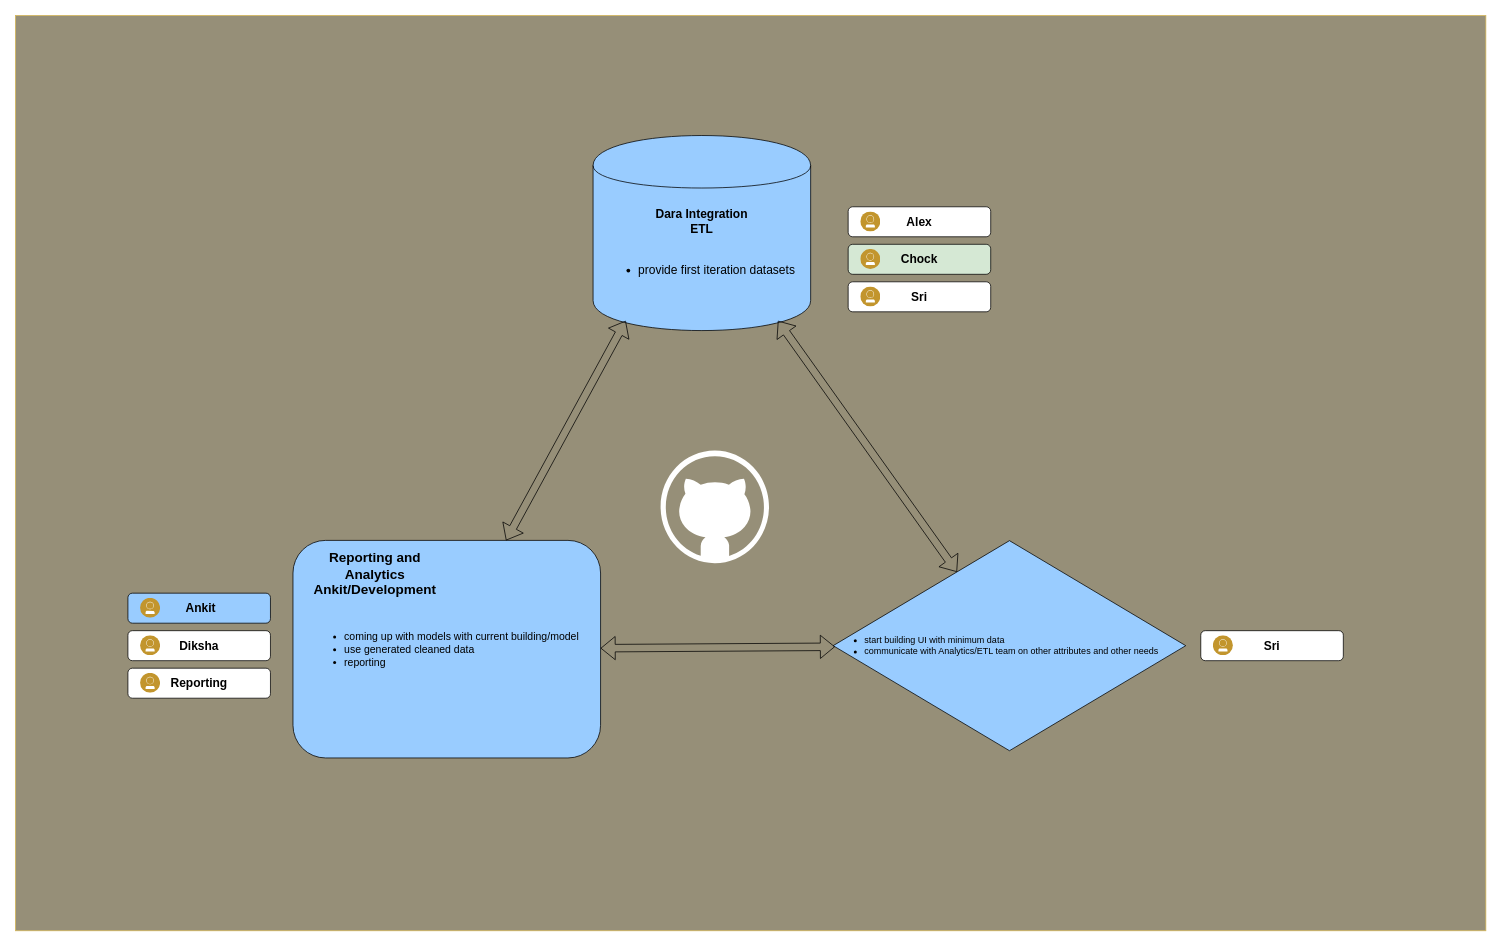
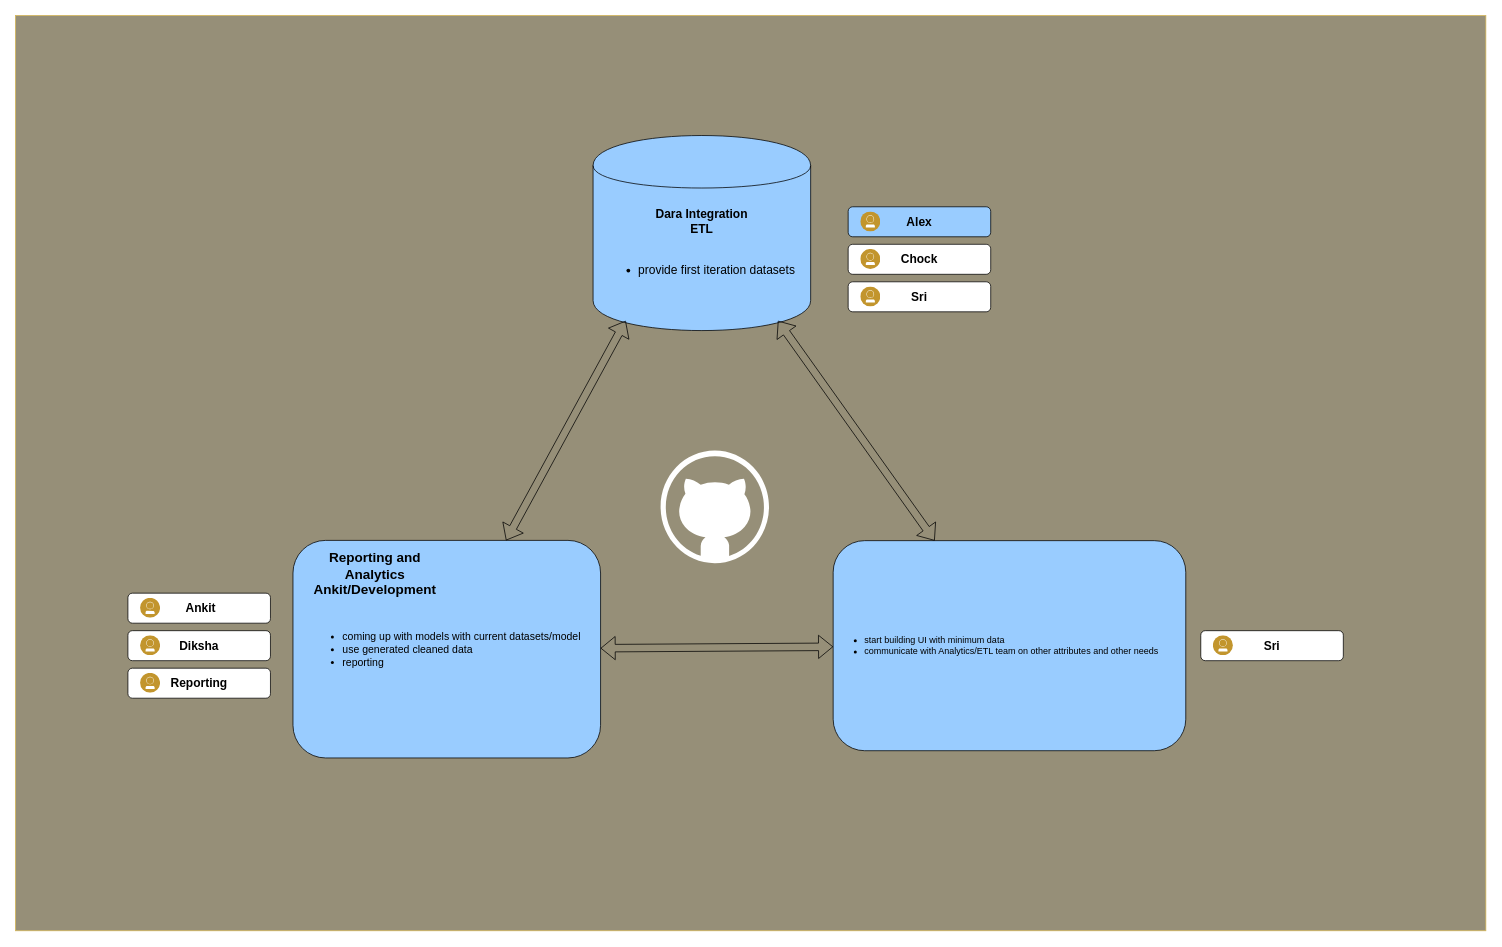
(919, 222) -> (919, 222)
(919, 259) -> (919, 259)
(199, 608) -> (199, 608)
(1009, 645) -> (1009, 645)
(447, 649) -> (447, 649)
